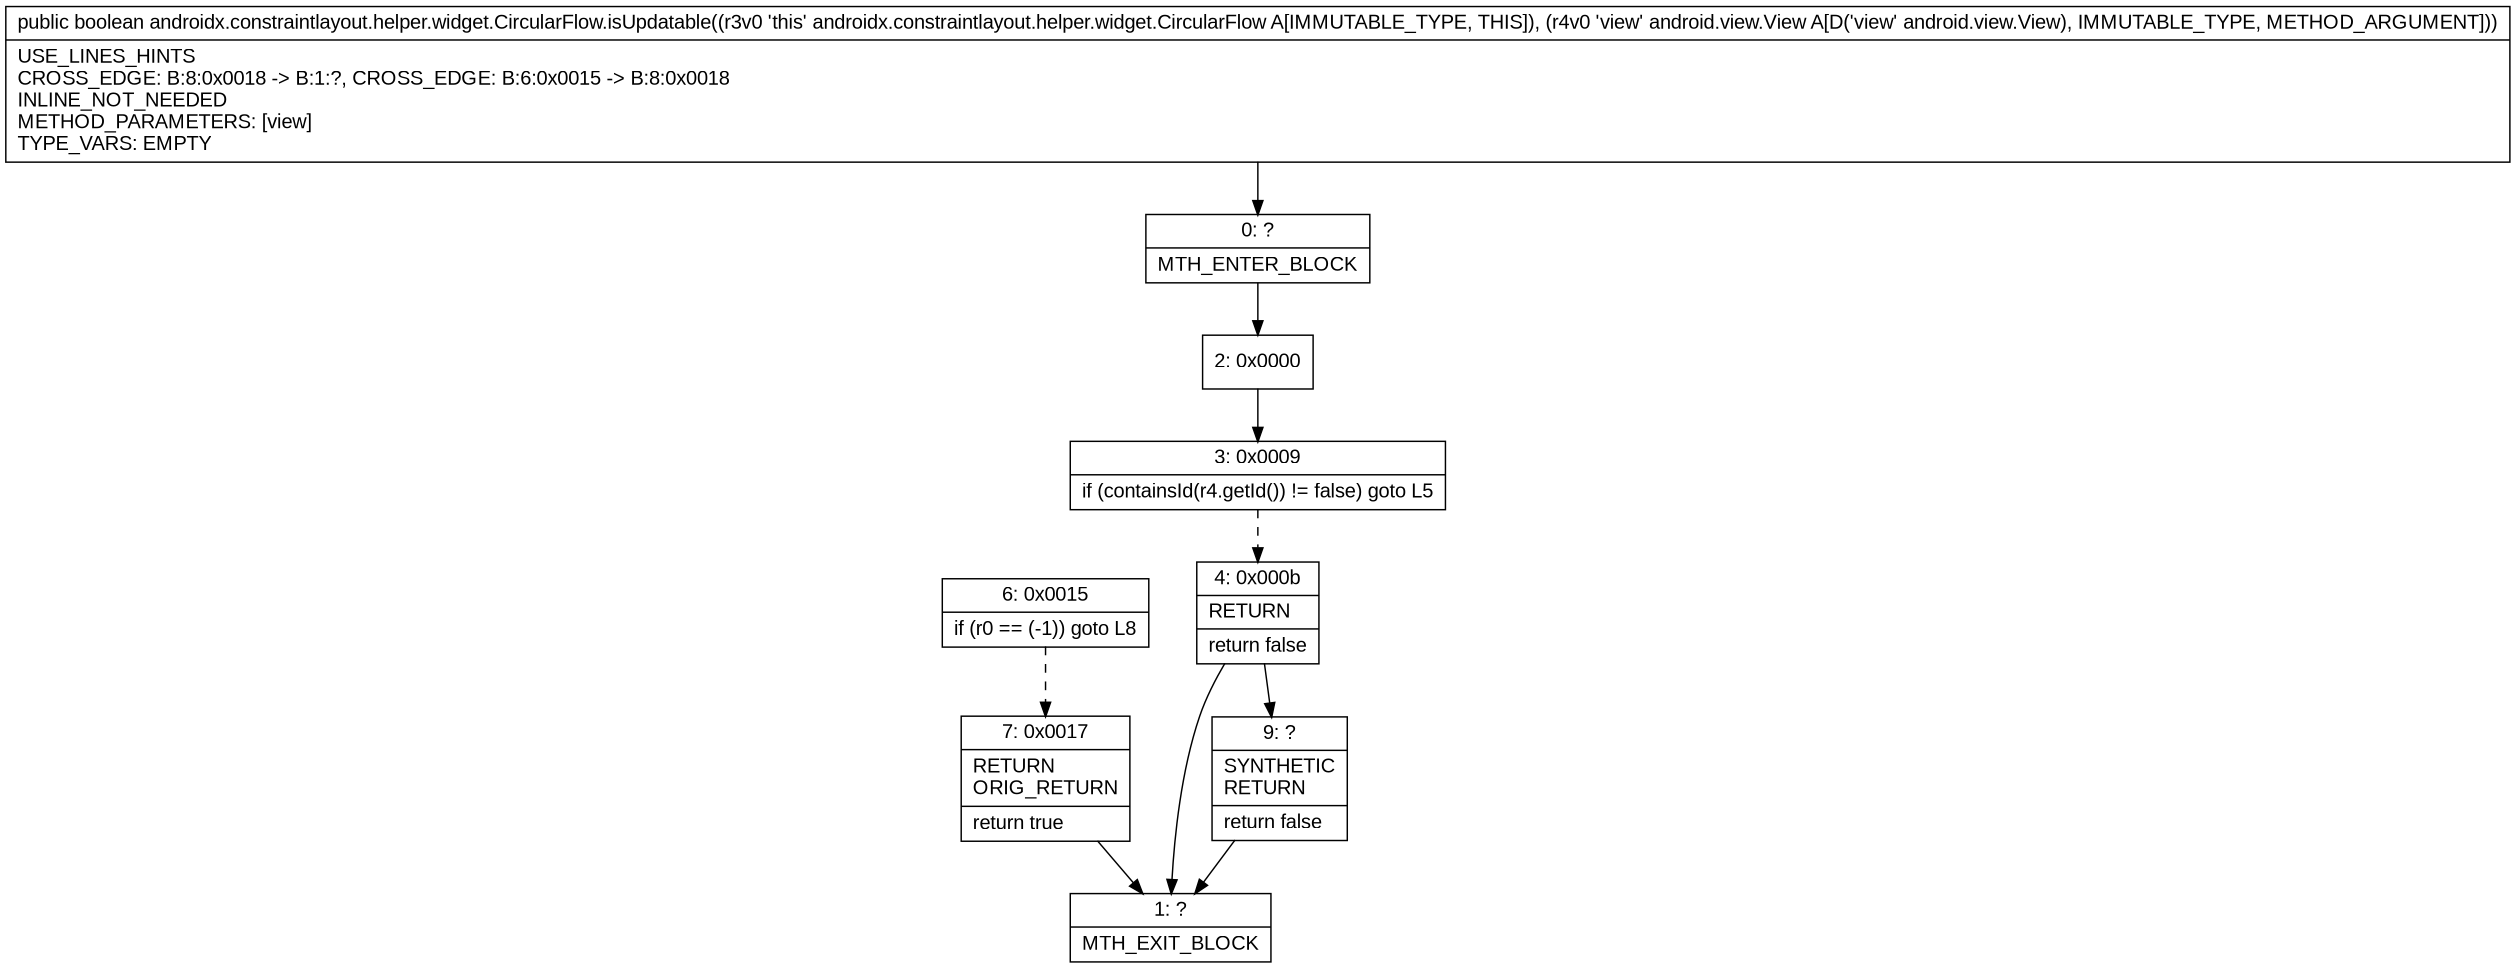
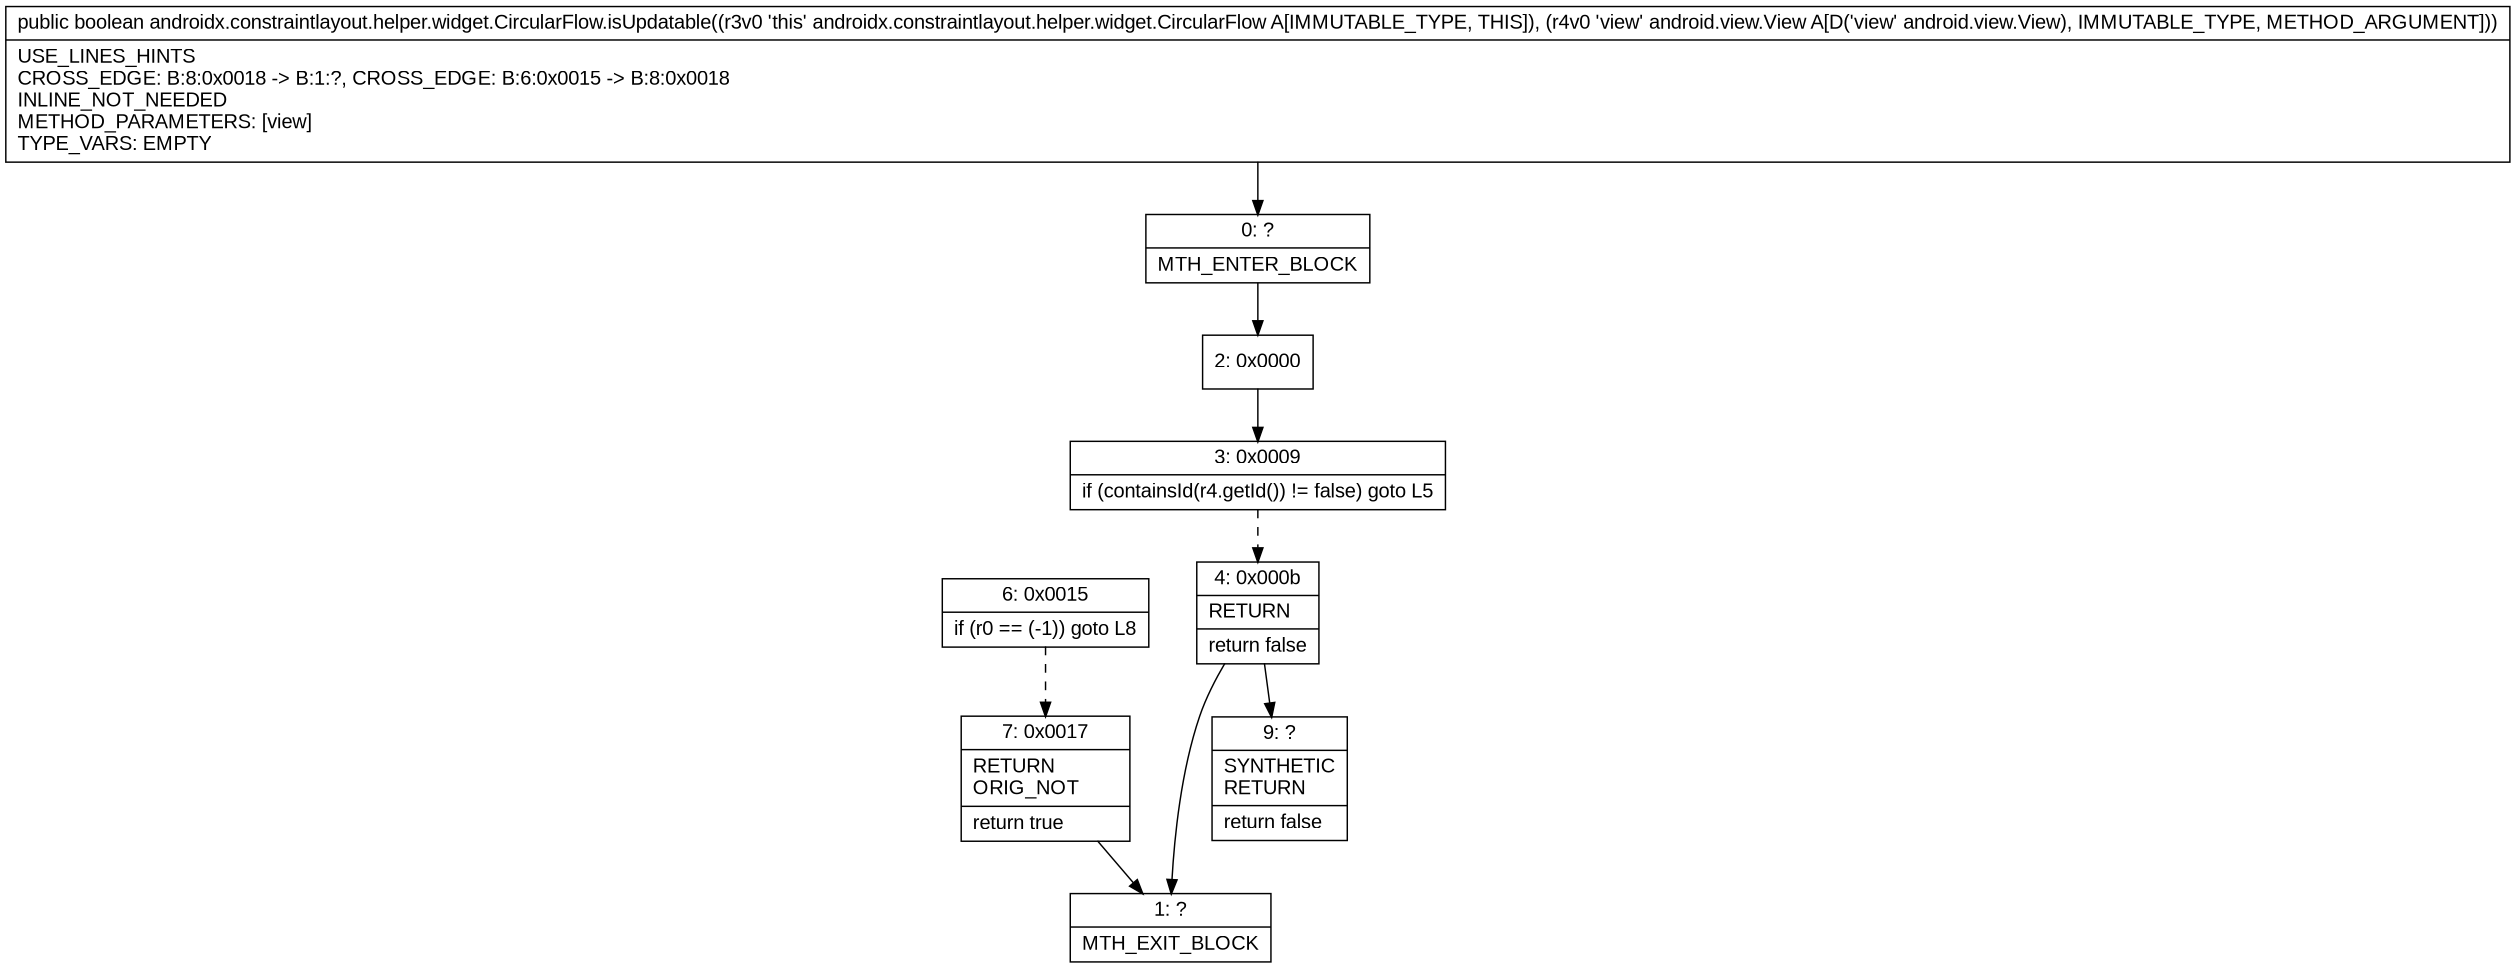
(1046, 788) -> (1026, 788)
(1219, 861) -> none
